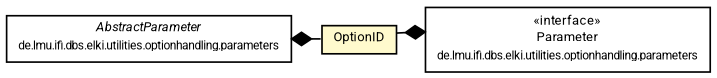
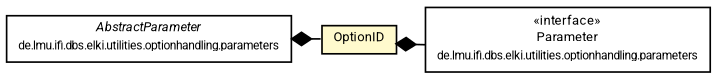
(400, 33) -> (421, 45)
